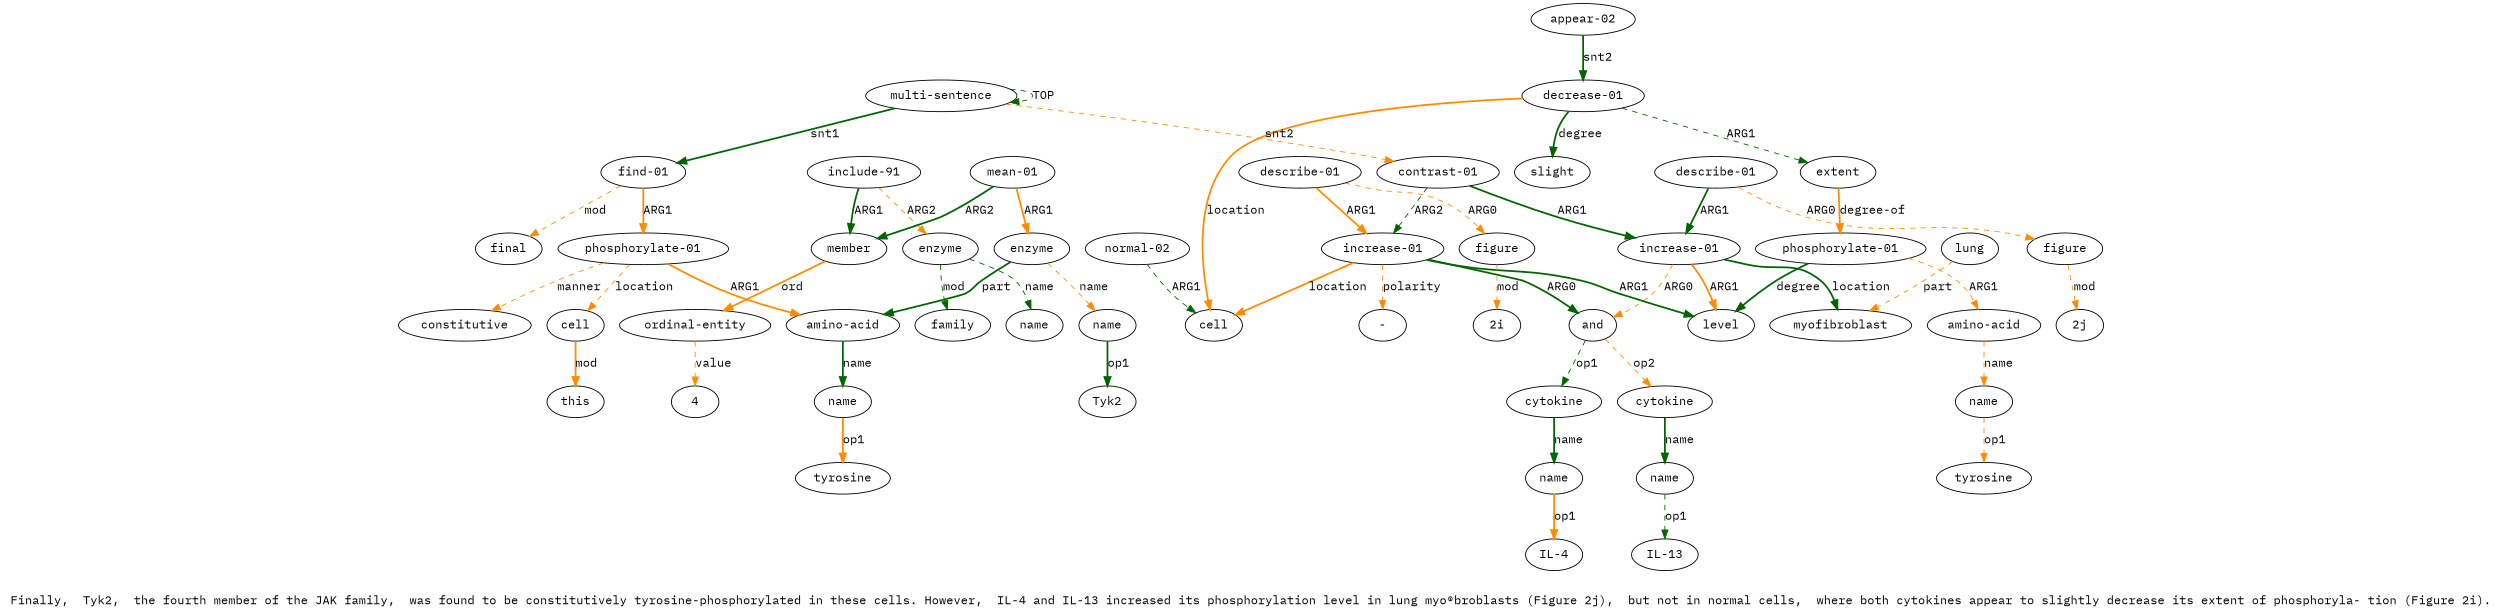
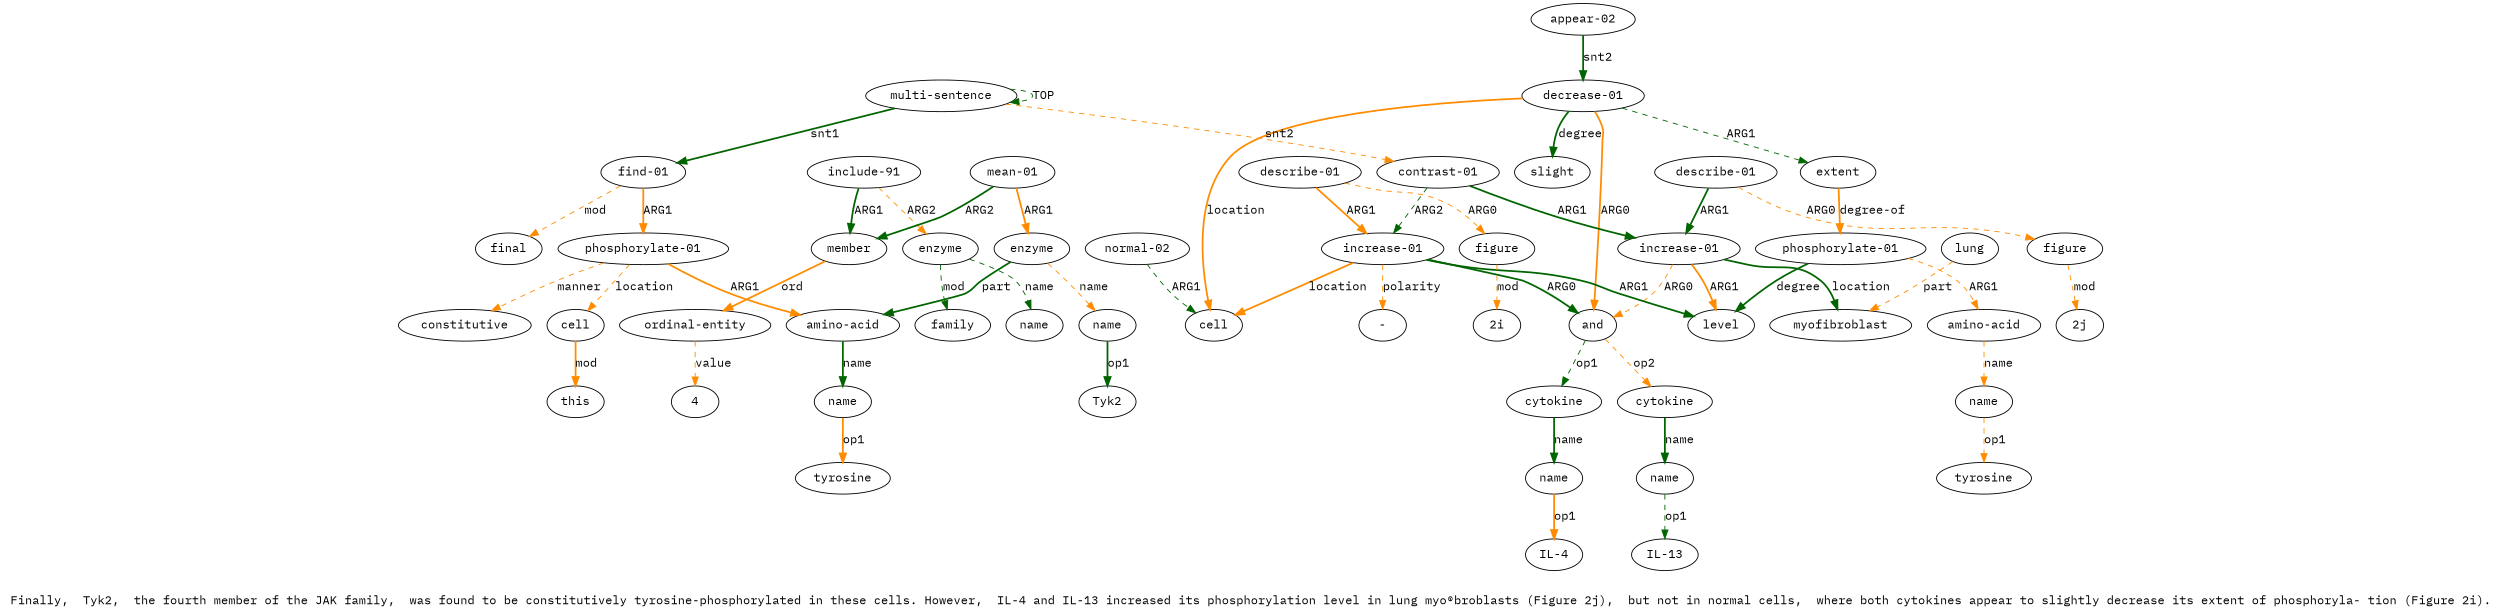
none -> (1600, 205)
